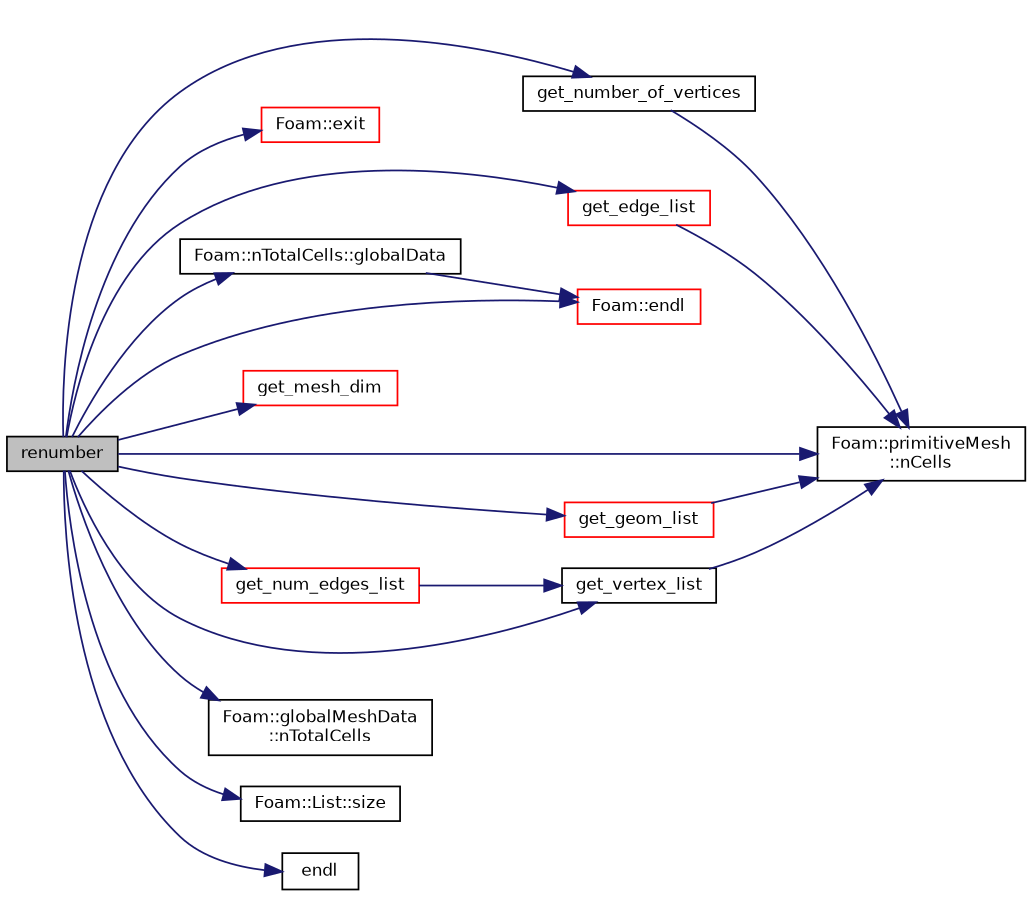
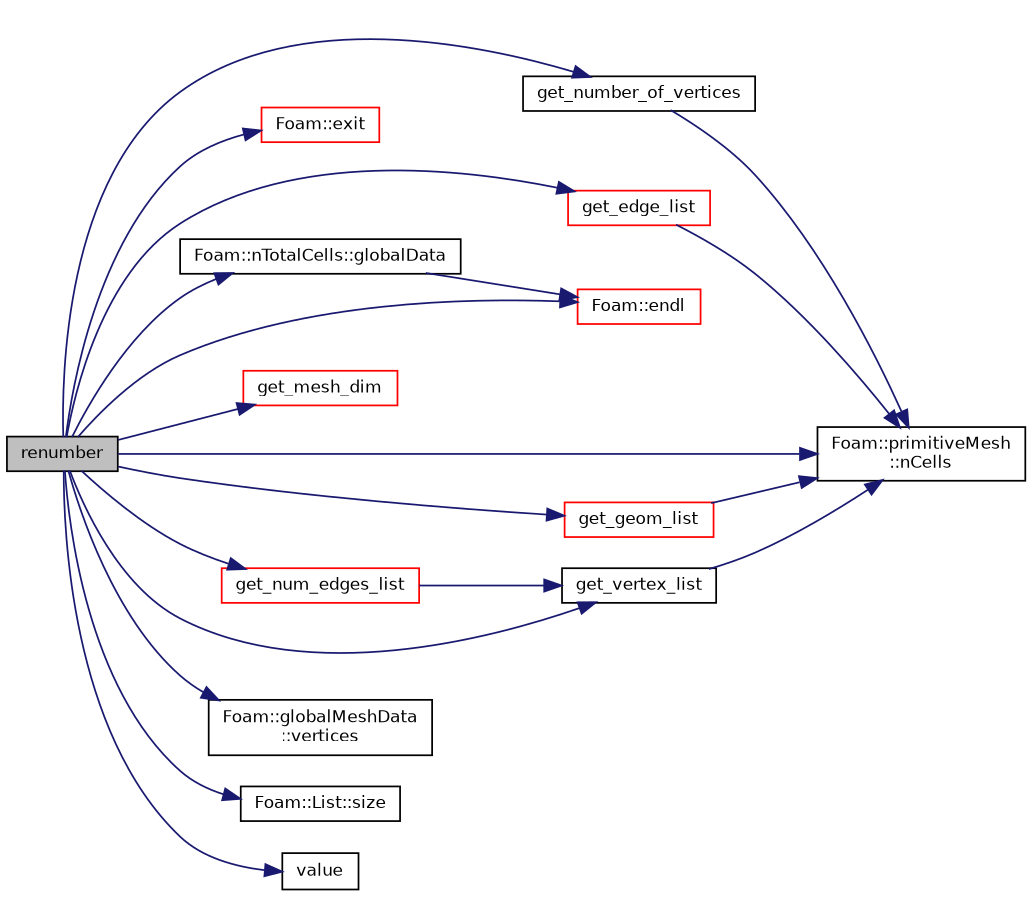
(320, 728) -> (320, 728)
(320, 871) -> (320, 871)
